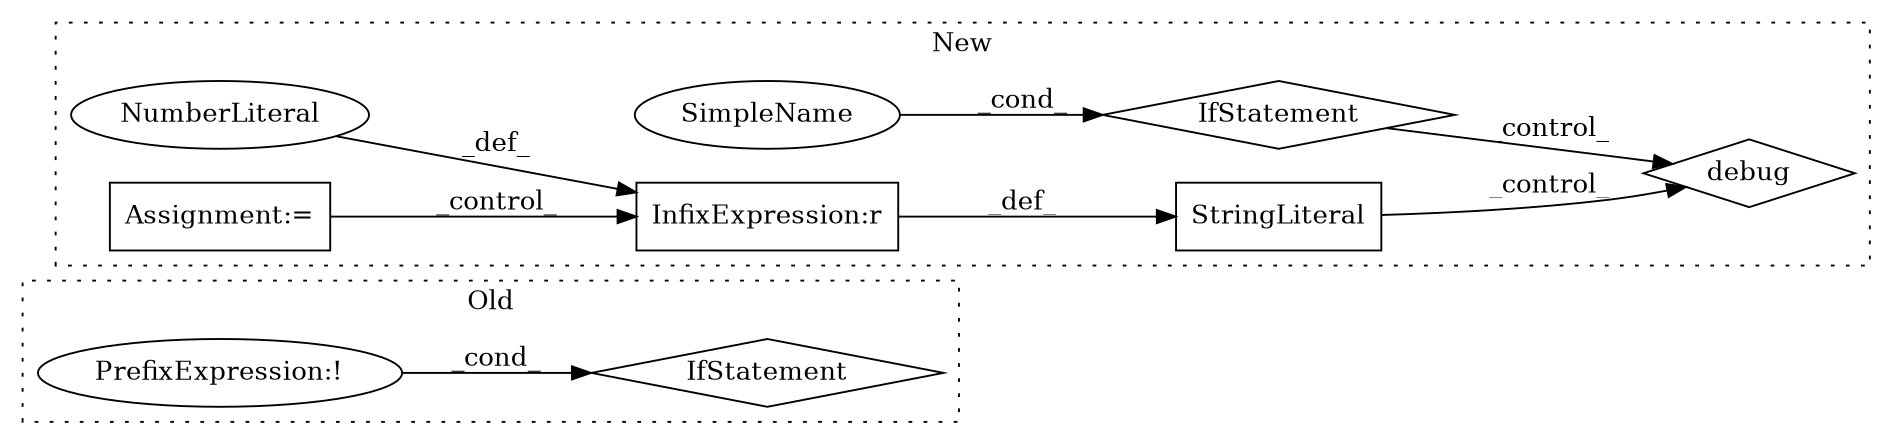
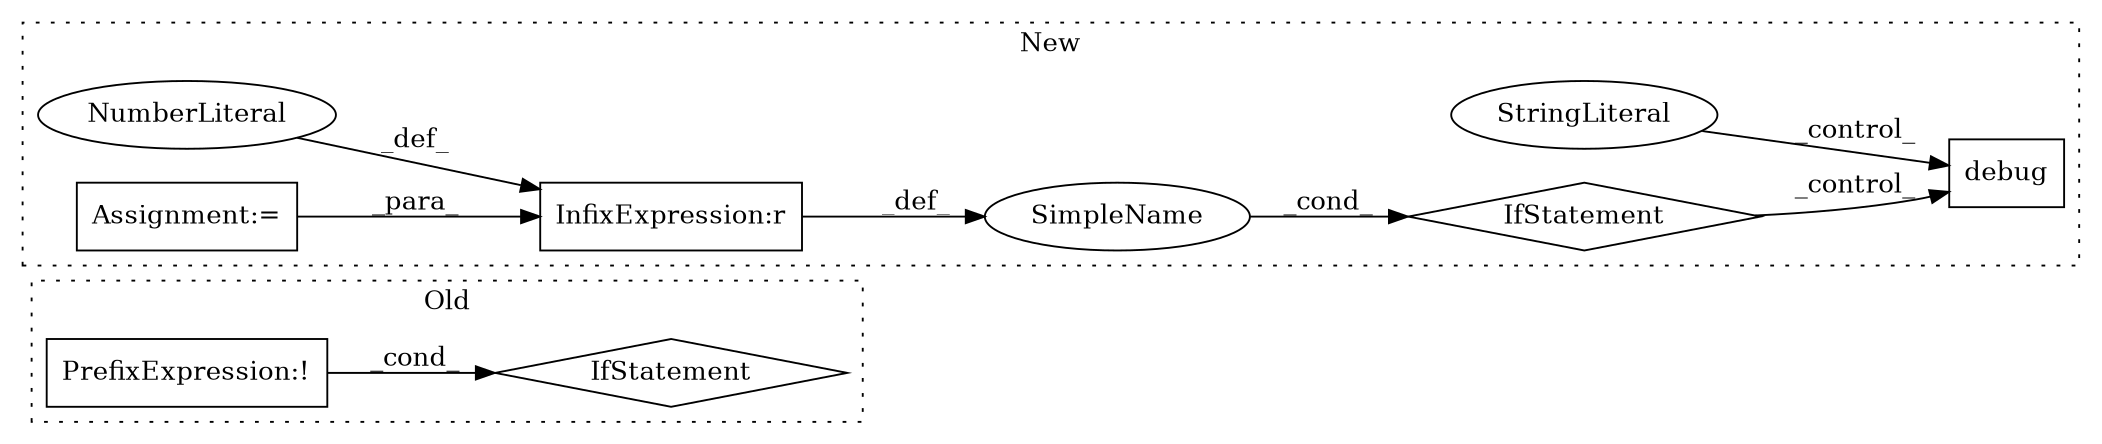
(1749, 173) -> (2007, 173)
(497, 202) -> (415, 202)
(1028, 217) -> (884, 217)
(1279, 217) -> (1584, 115)
(220, 373) -> (187, 373)
